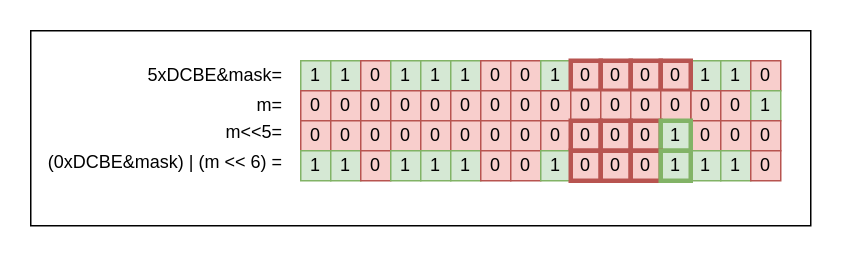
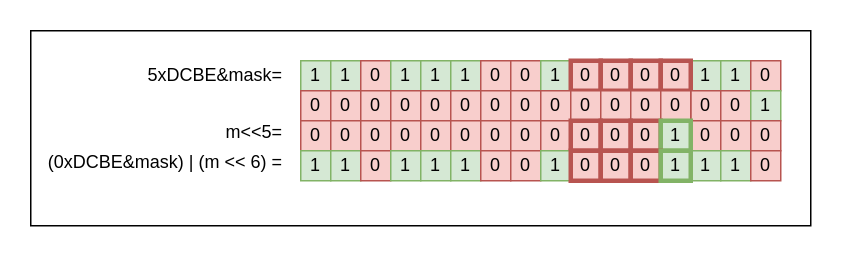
(226, 106) -> none
